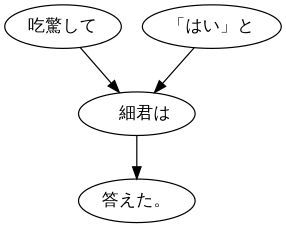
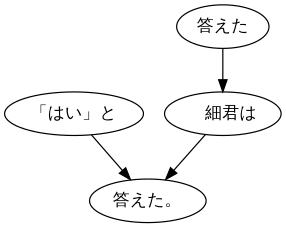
(63, 27) -> (223, 27)
(178, 66) -> (107, 153)
